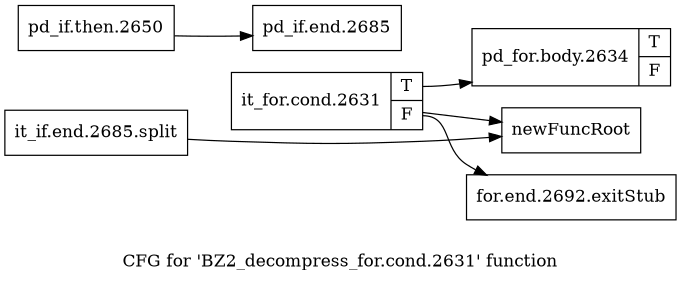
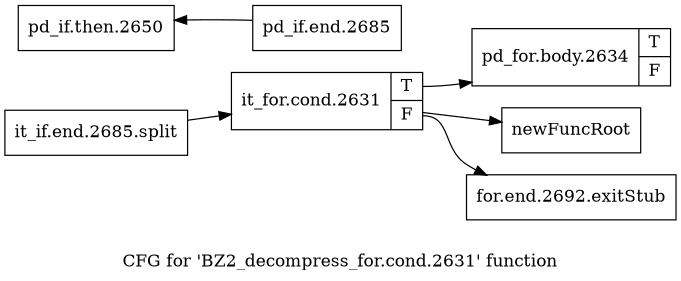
(207, 36) -> (220, 20)
(338, 143) -> (203, 118)
